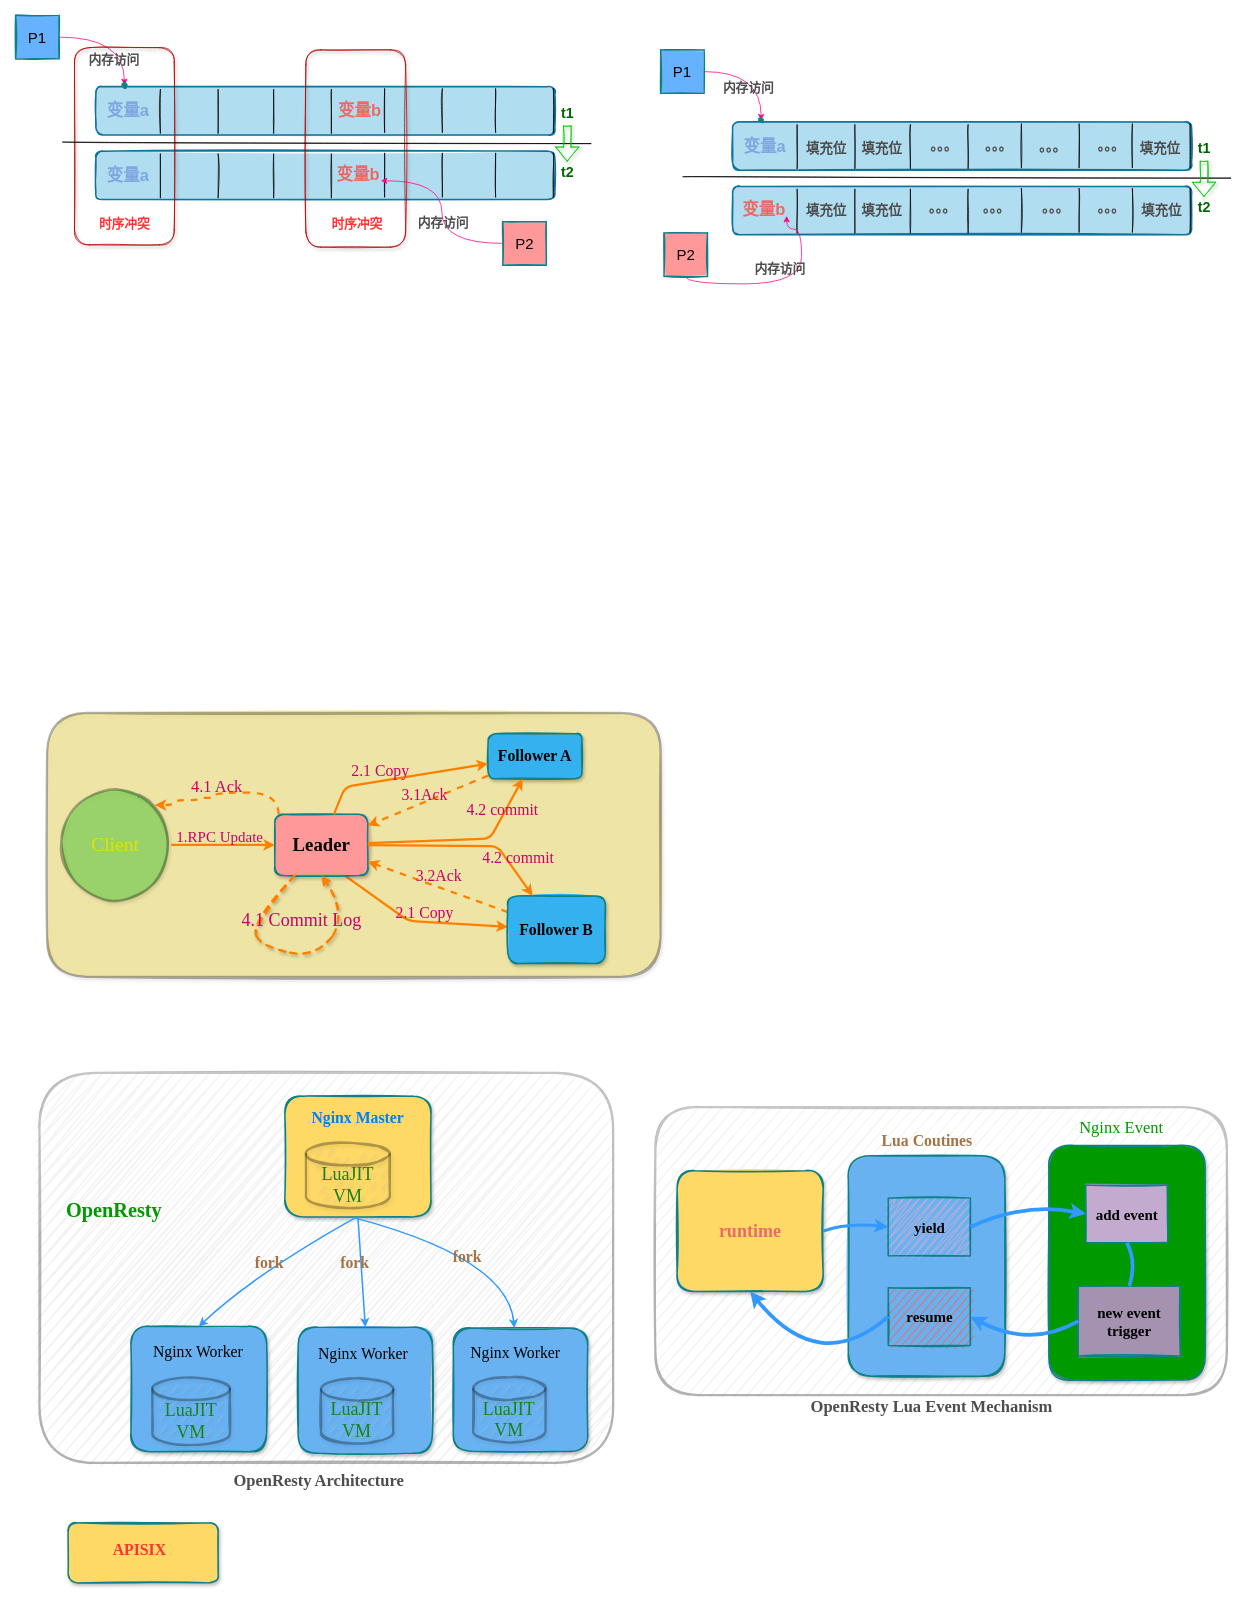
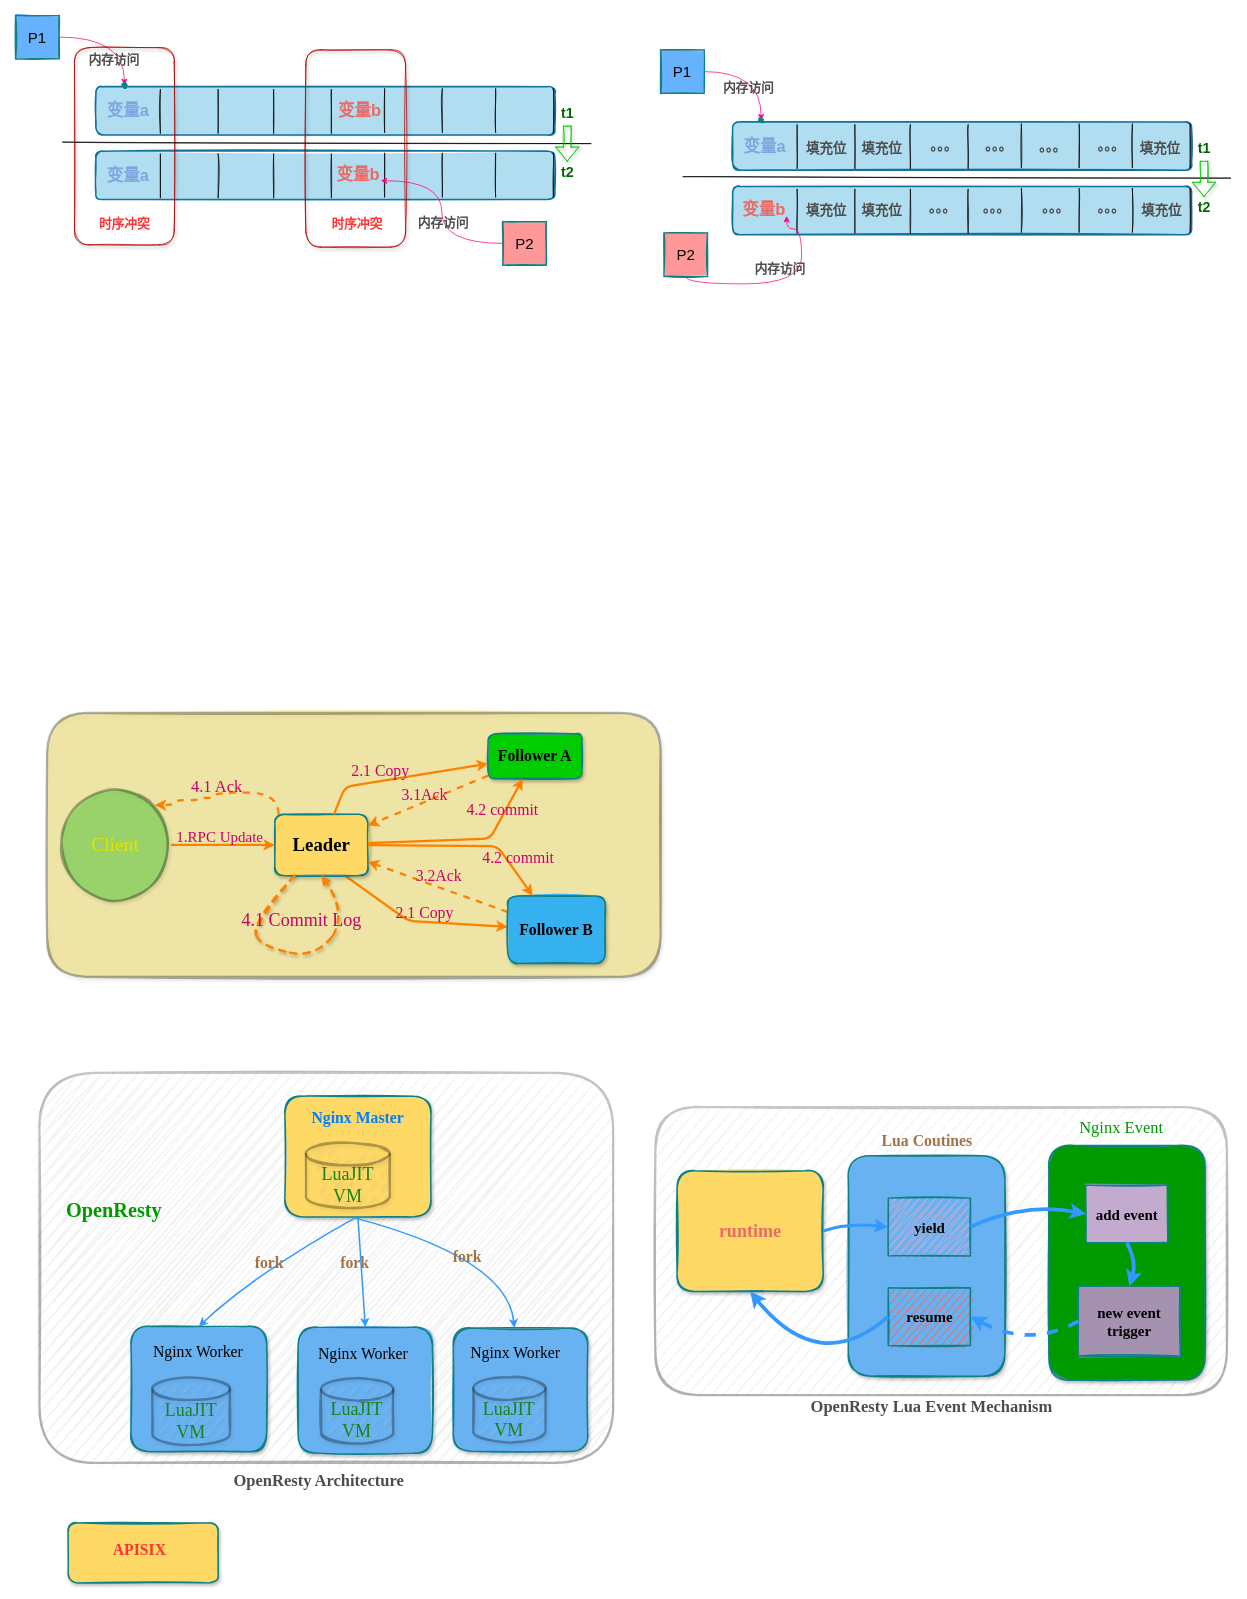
(535, 756) -> (535, 756)
(321, 845) -> (321, 845)
(1132, 1270) -> (1132, 1276)
(1043, 1334) -> (1043, 1334)
